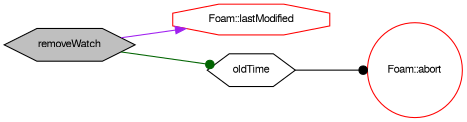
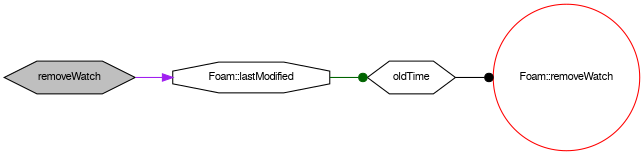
(251, 20) -> (251, 77)
(163, 58) -> (344, 77)
(415, 70) -> (566, 77)
